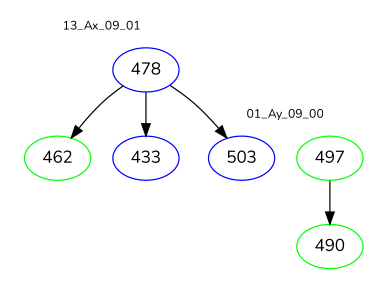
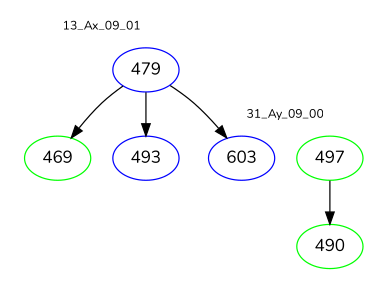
(146, 70) -> (146, 70)
(286, 115) -> (286, 115)
(58, 158) -> (58, 158)
(146, 158) -> (146, 158)
(242, 158) -> (242, 158)
